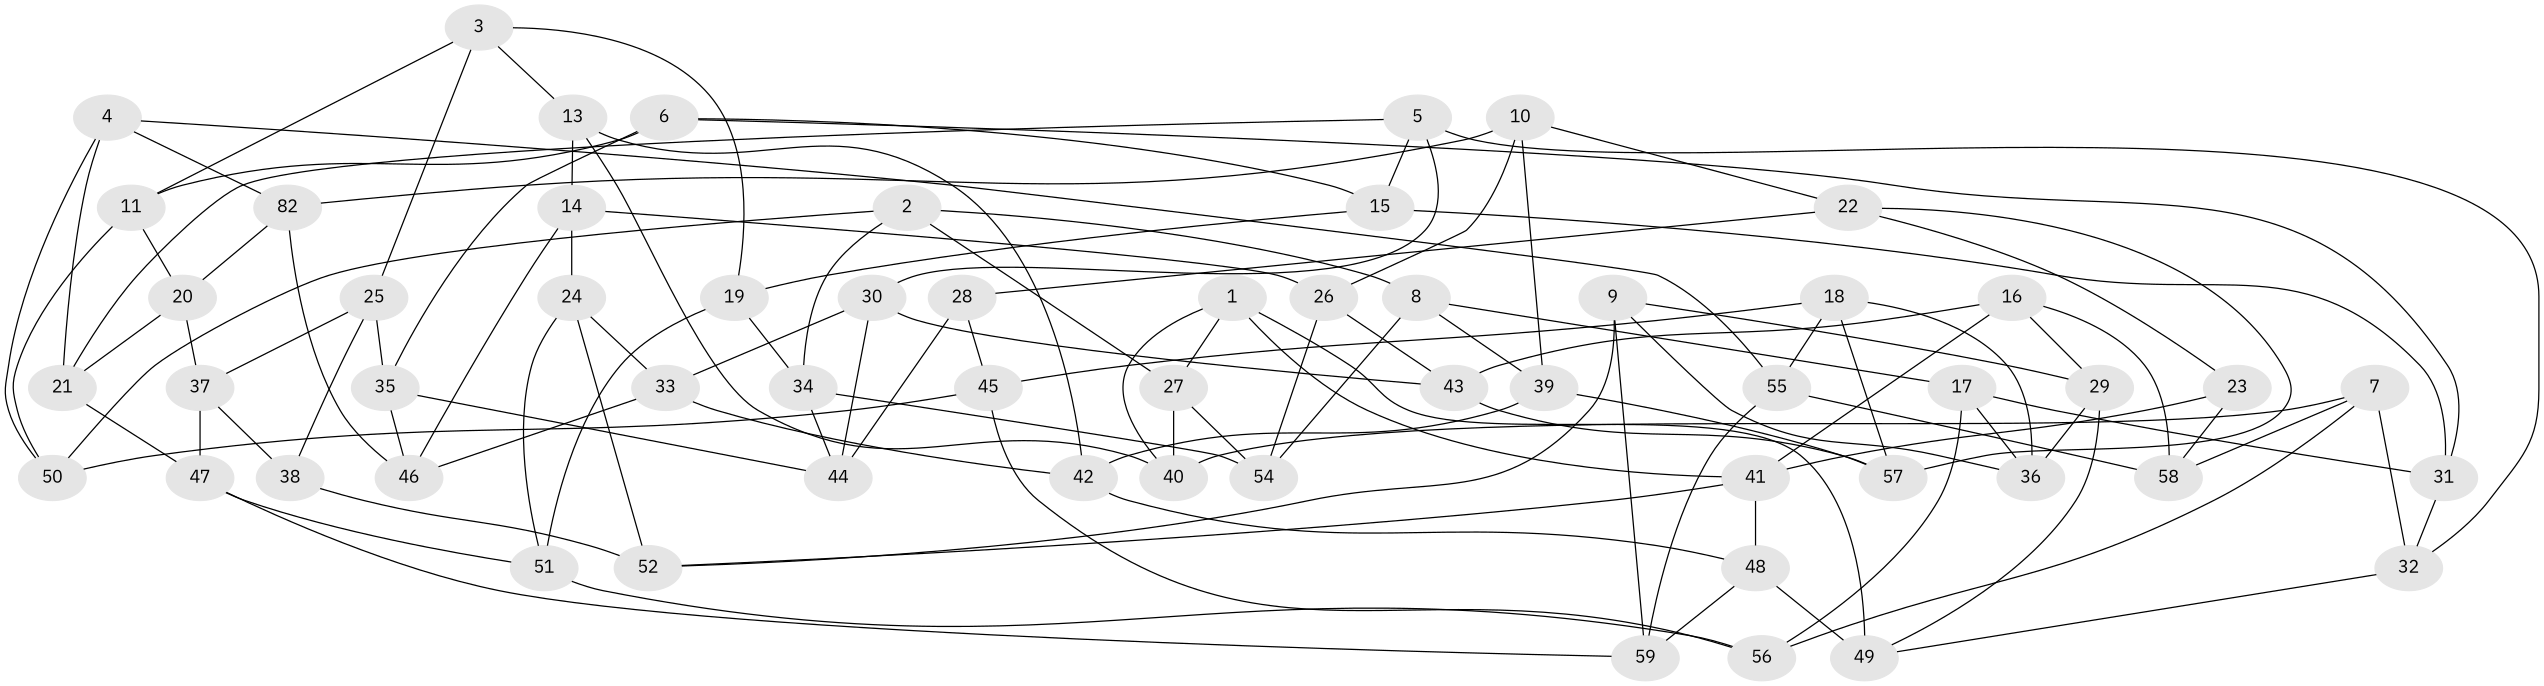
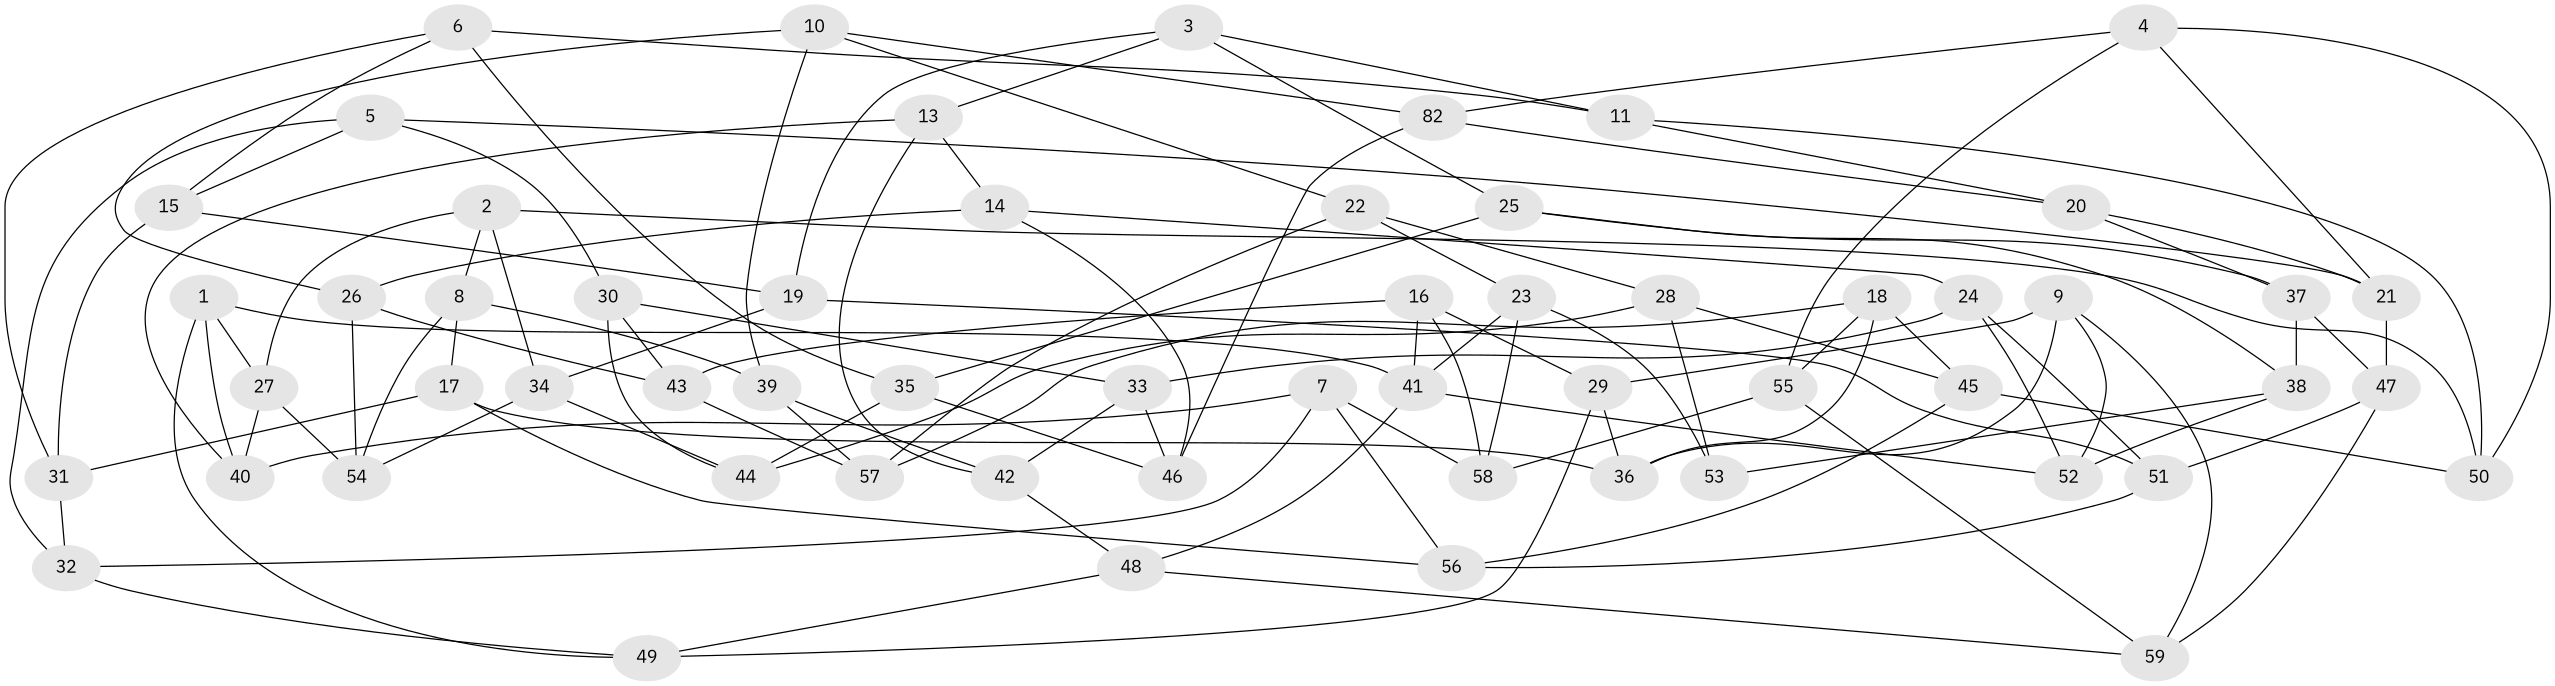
none -> (1714, 478)
